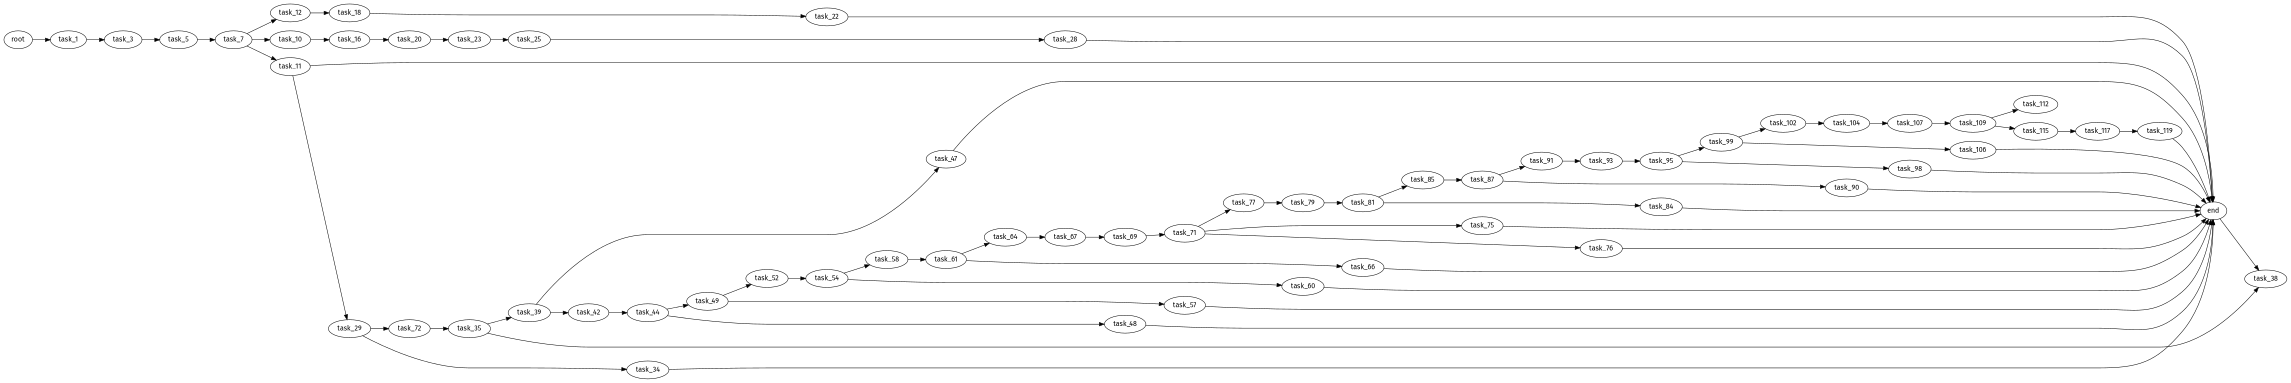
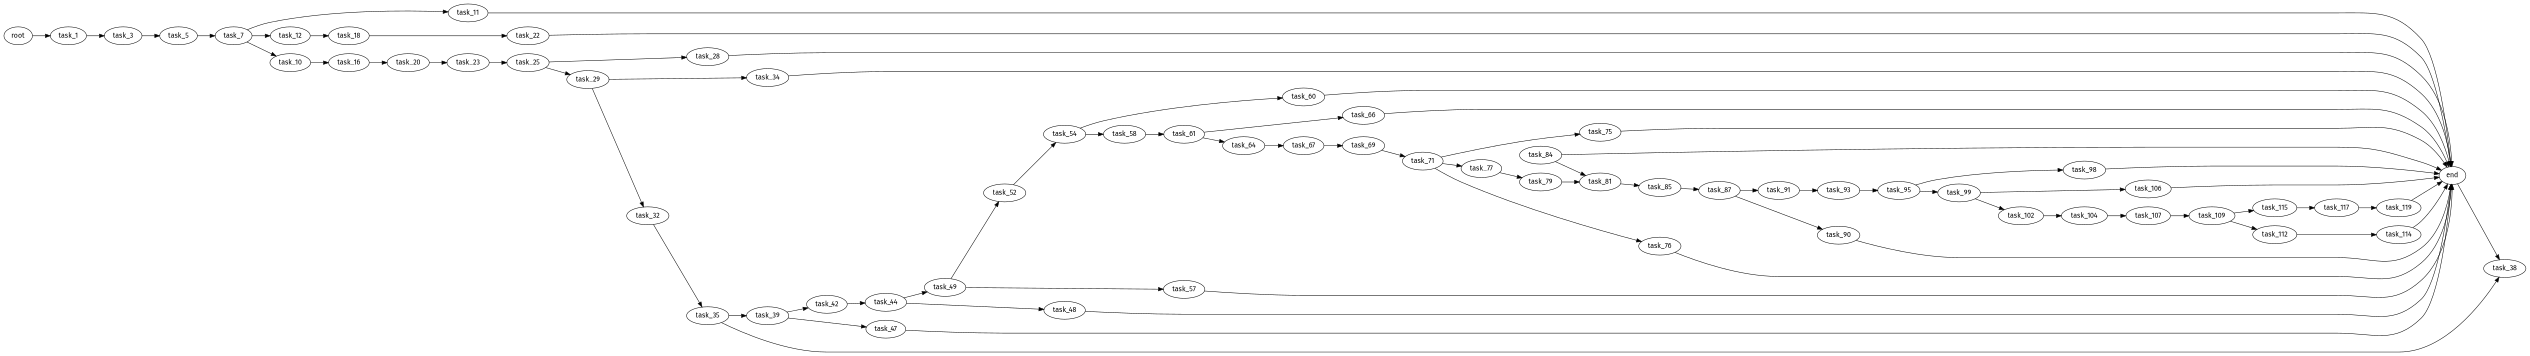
(319, 195) -> (556, 70)
(1509, 203) -> (1568, 168)
none -> (2399, 235)
(409, 329) -> (648, 216)
